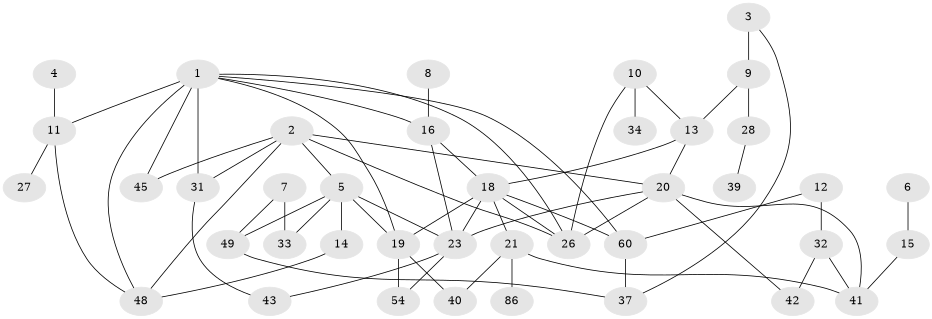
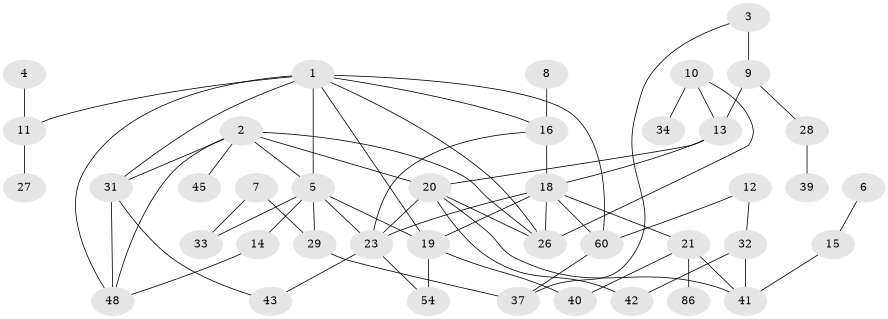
(170, 131) -> (313, 131)
(72, 229) -> (112, 245)
(228, 245) -> (315, 245)
